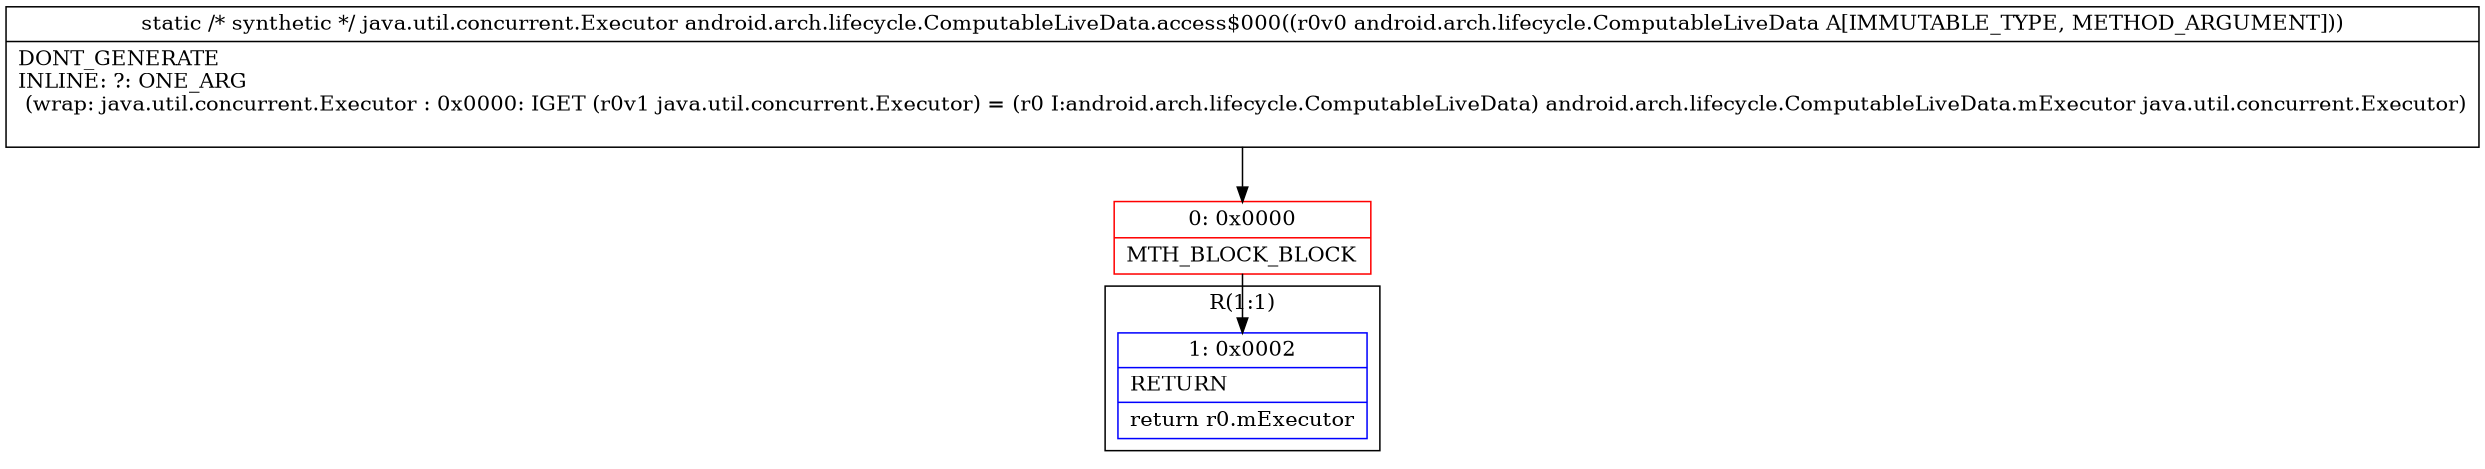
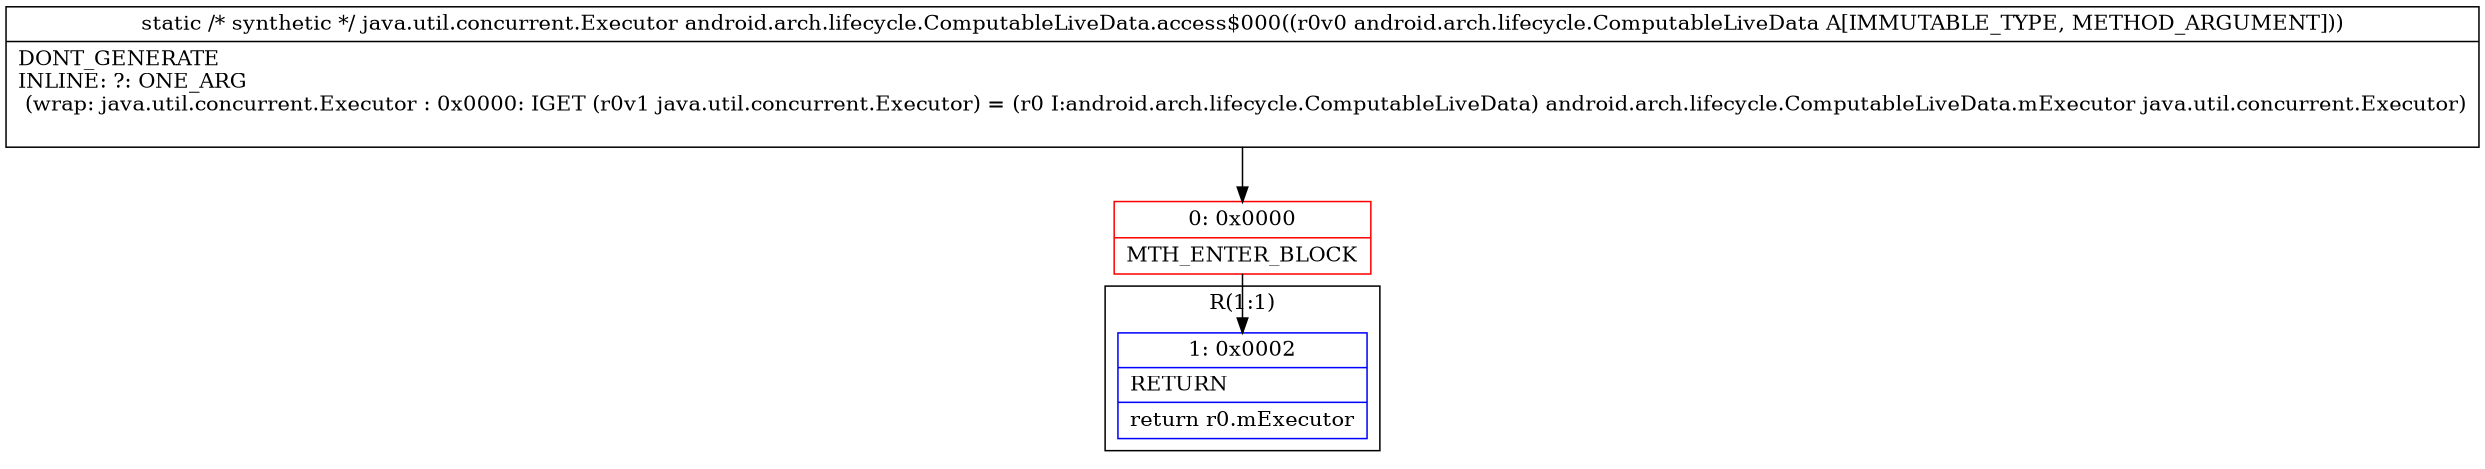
(1242, 255) -> (1243, 255)
